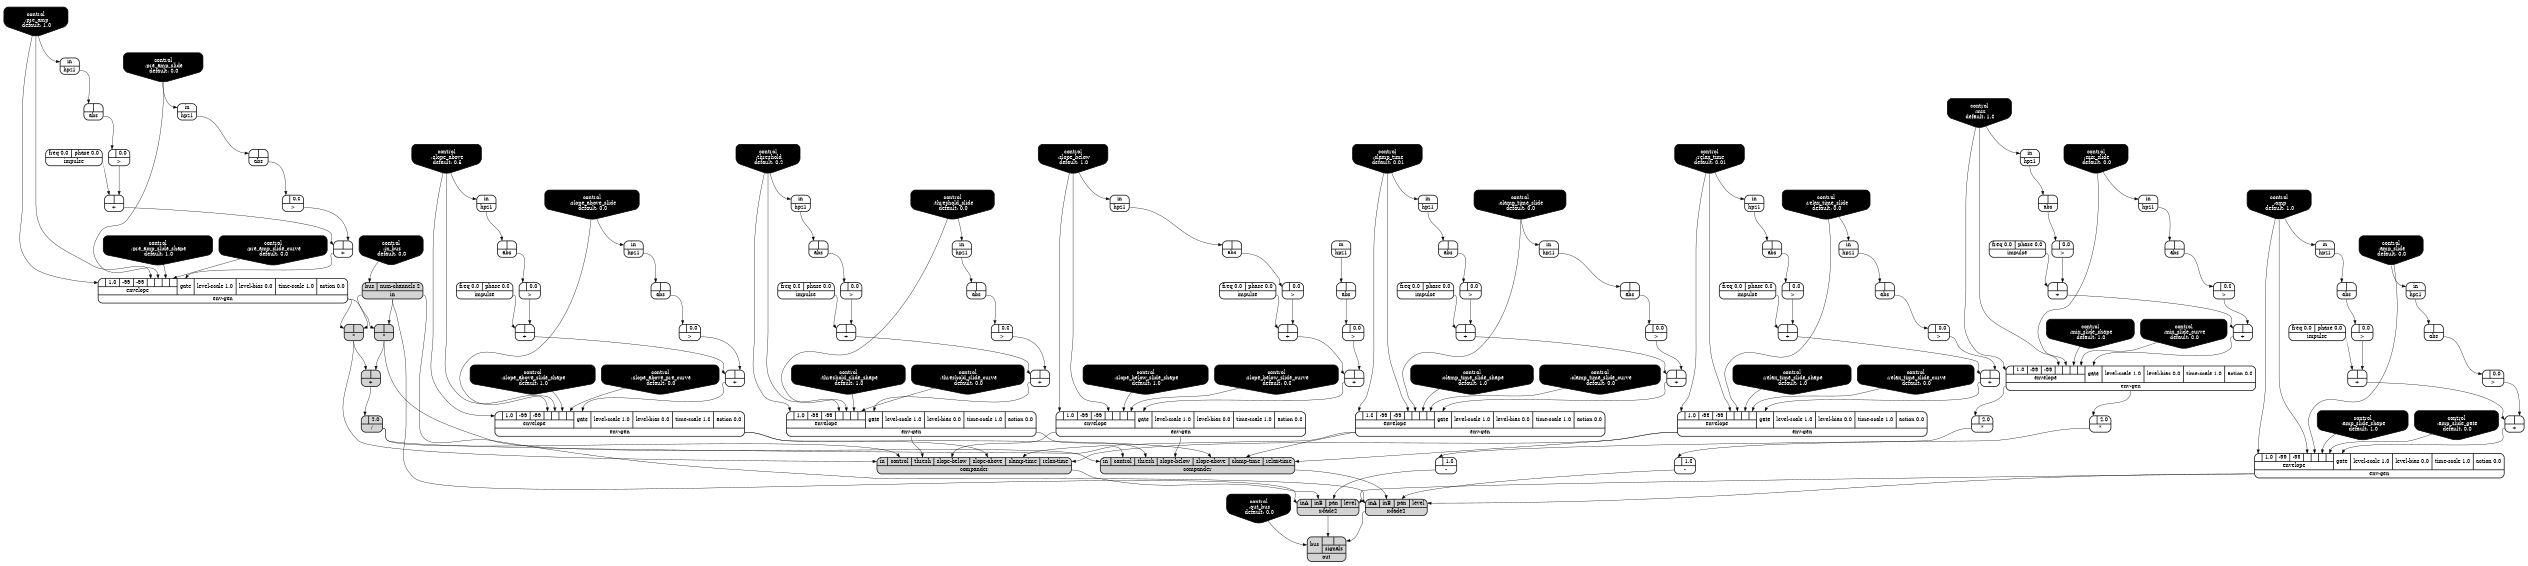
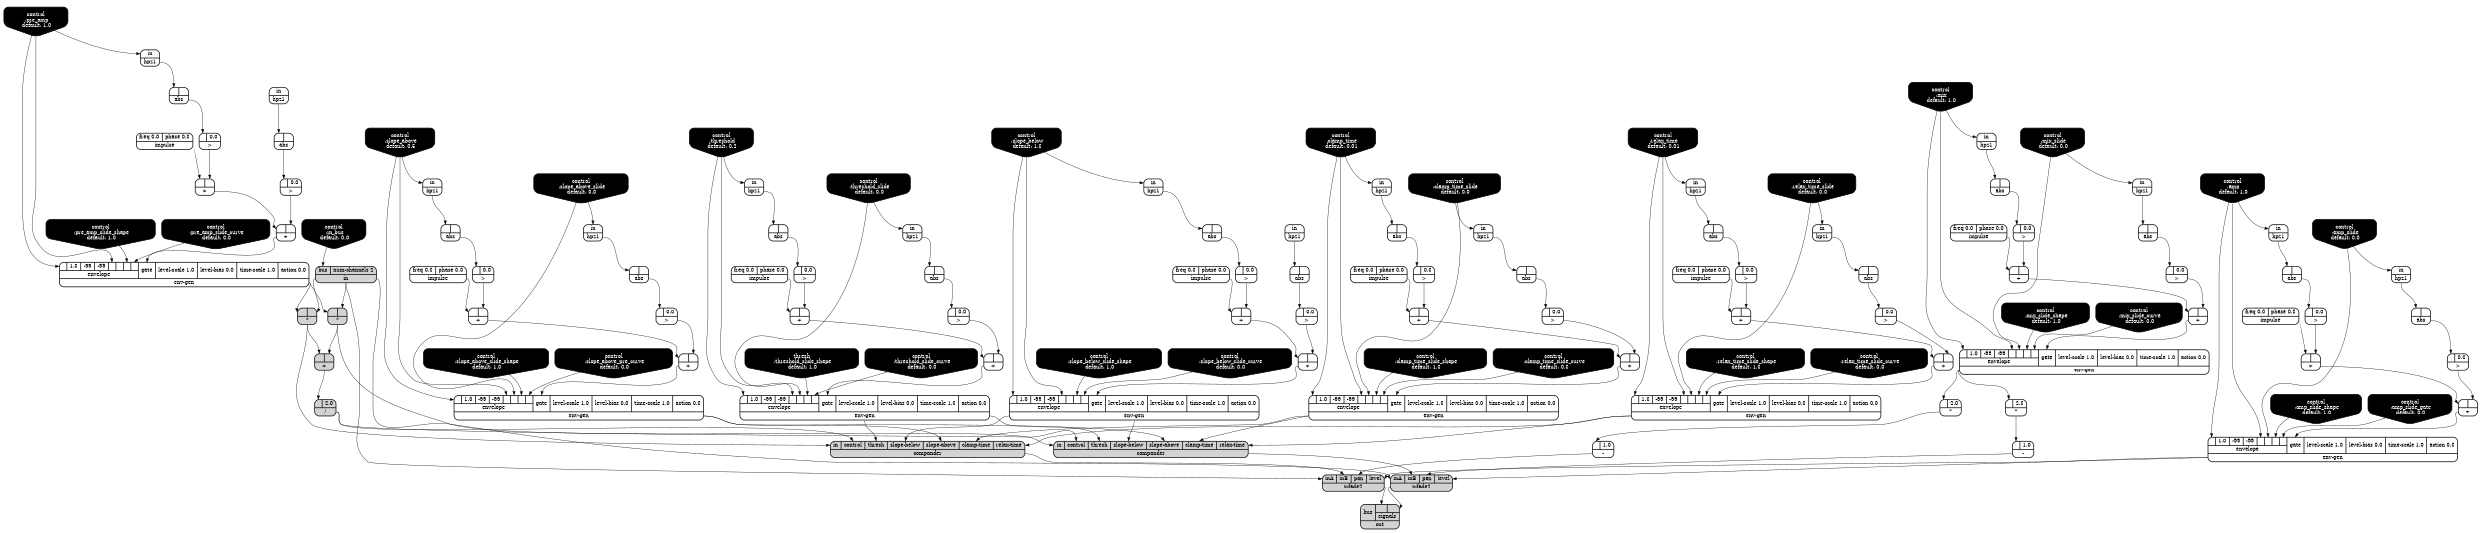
(163, 66) -> none
(848, 378) -> (802, 362)
(1259, 507) -> none
